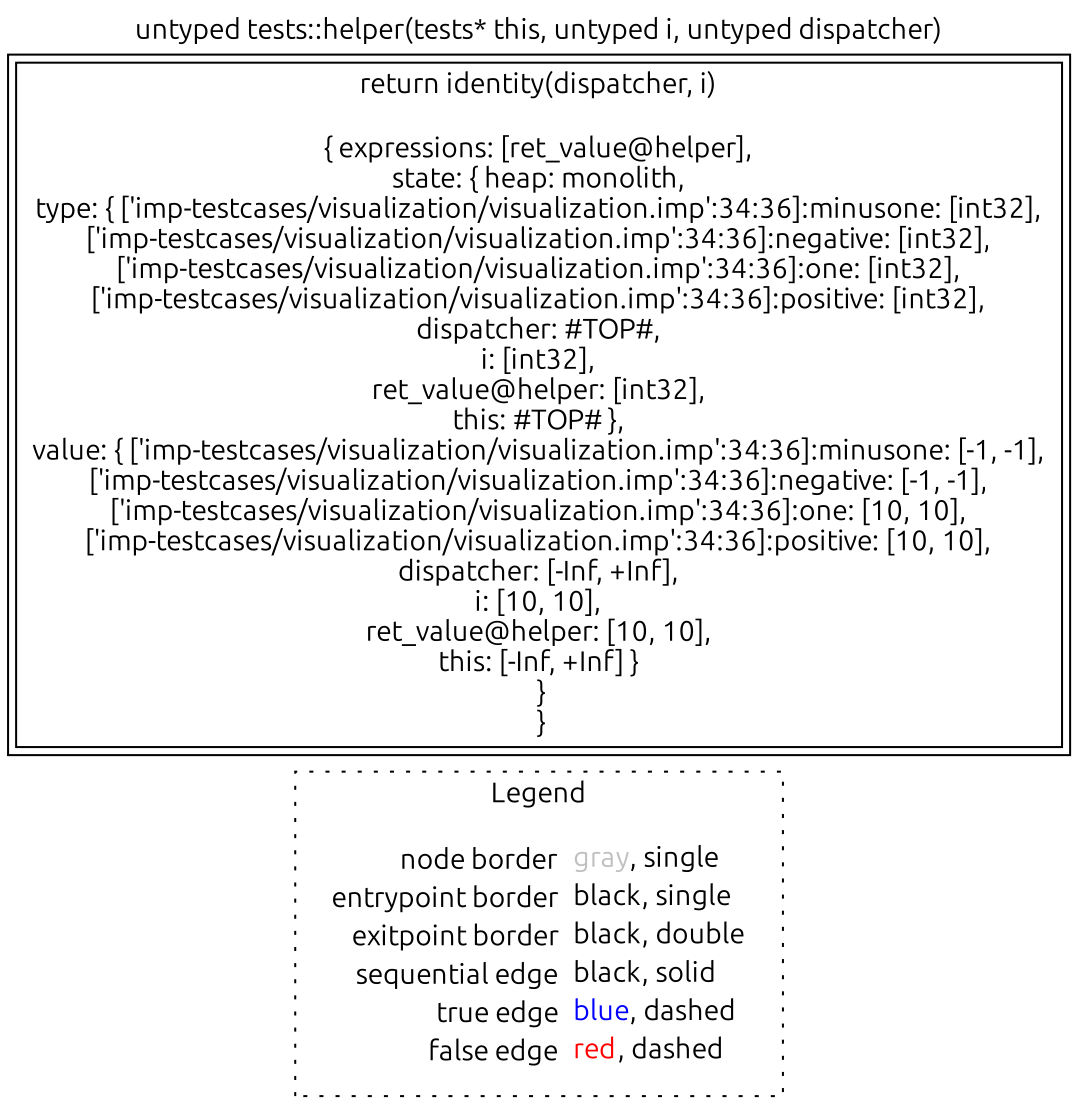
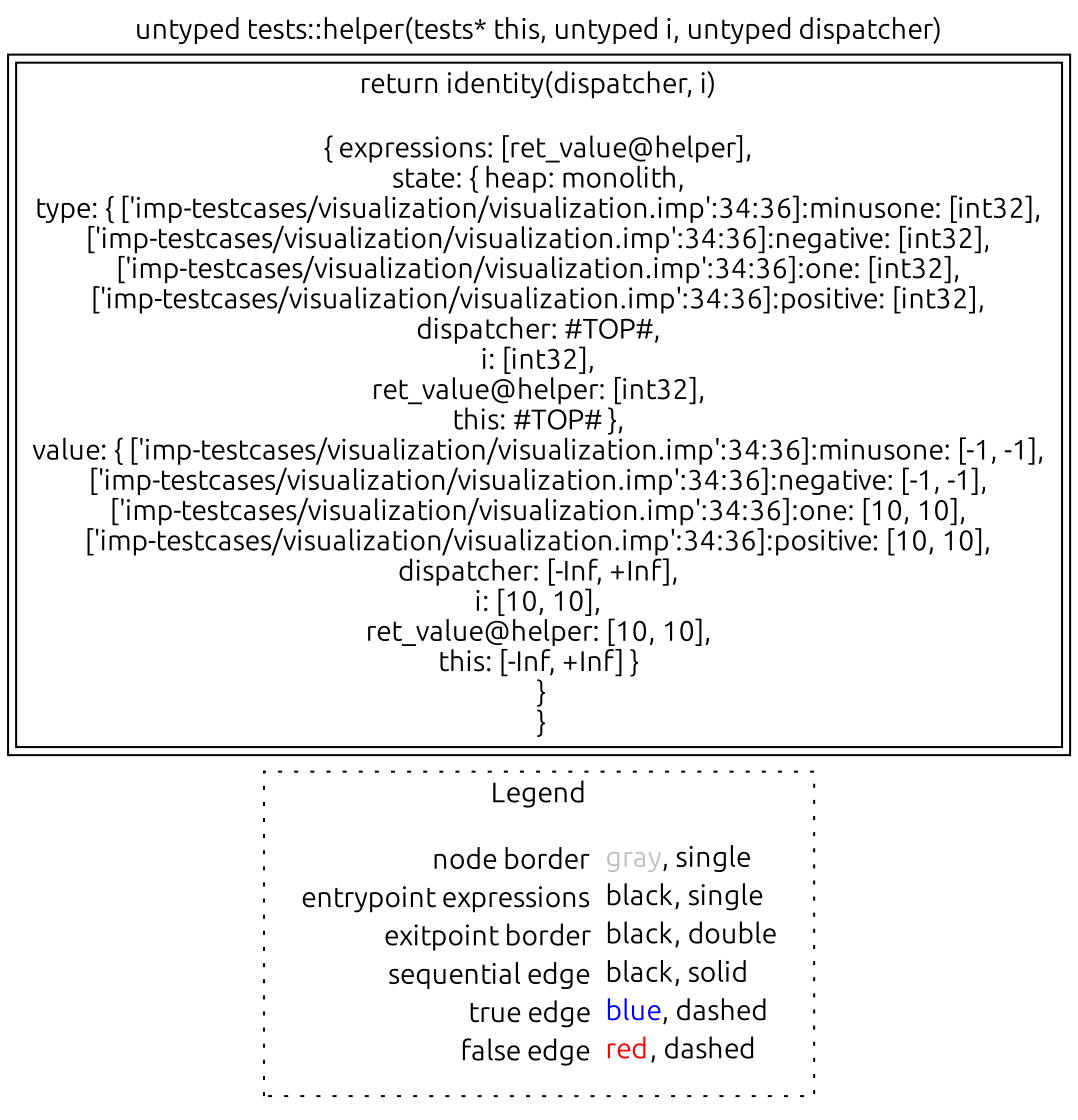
(448, 899) -> (449, 899)
